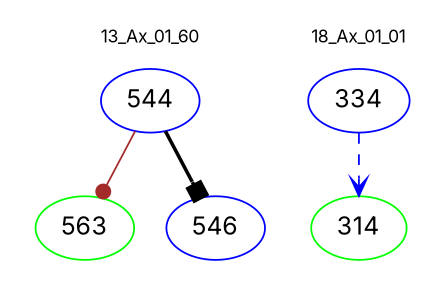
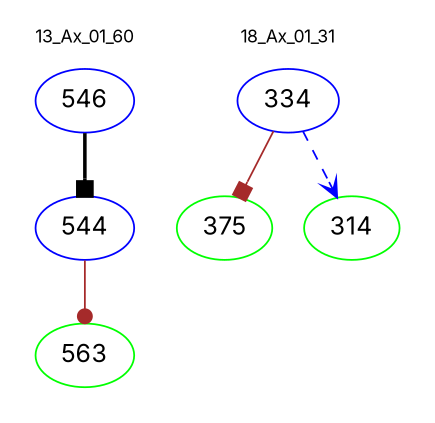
(359, 38) -> (288, 38)
(179, 157) -> (85, 156)
none -> (225, 228)
